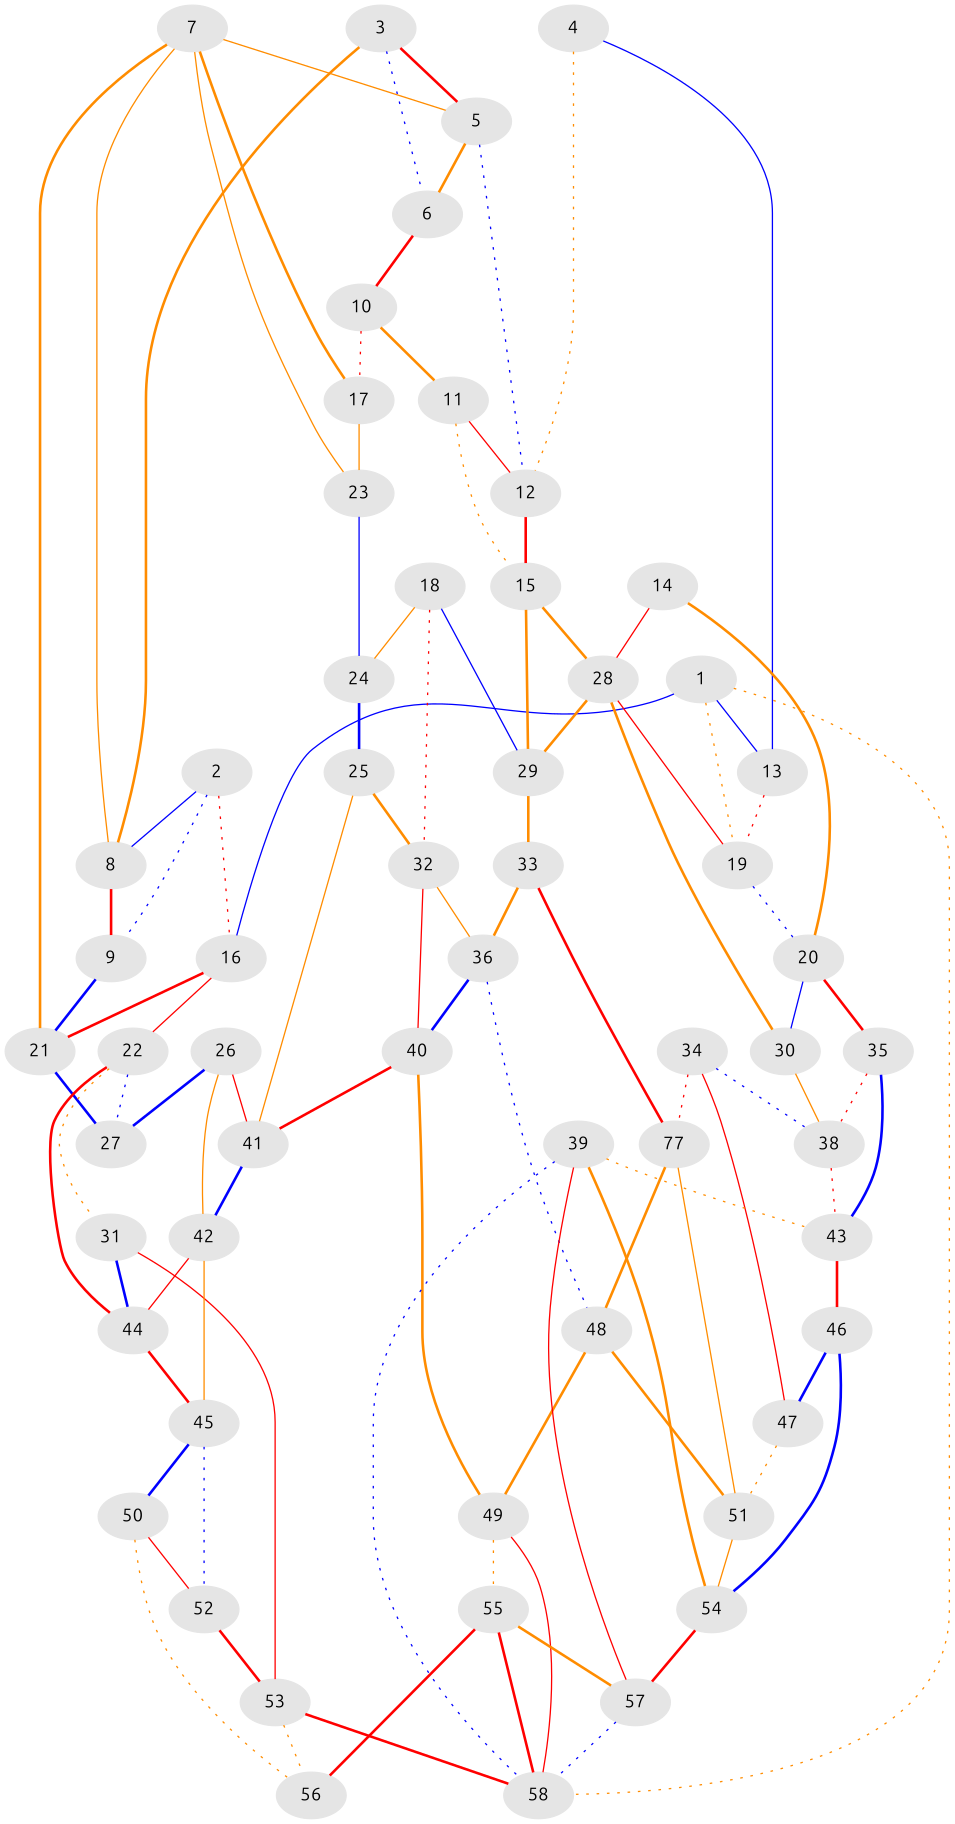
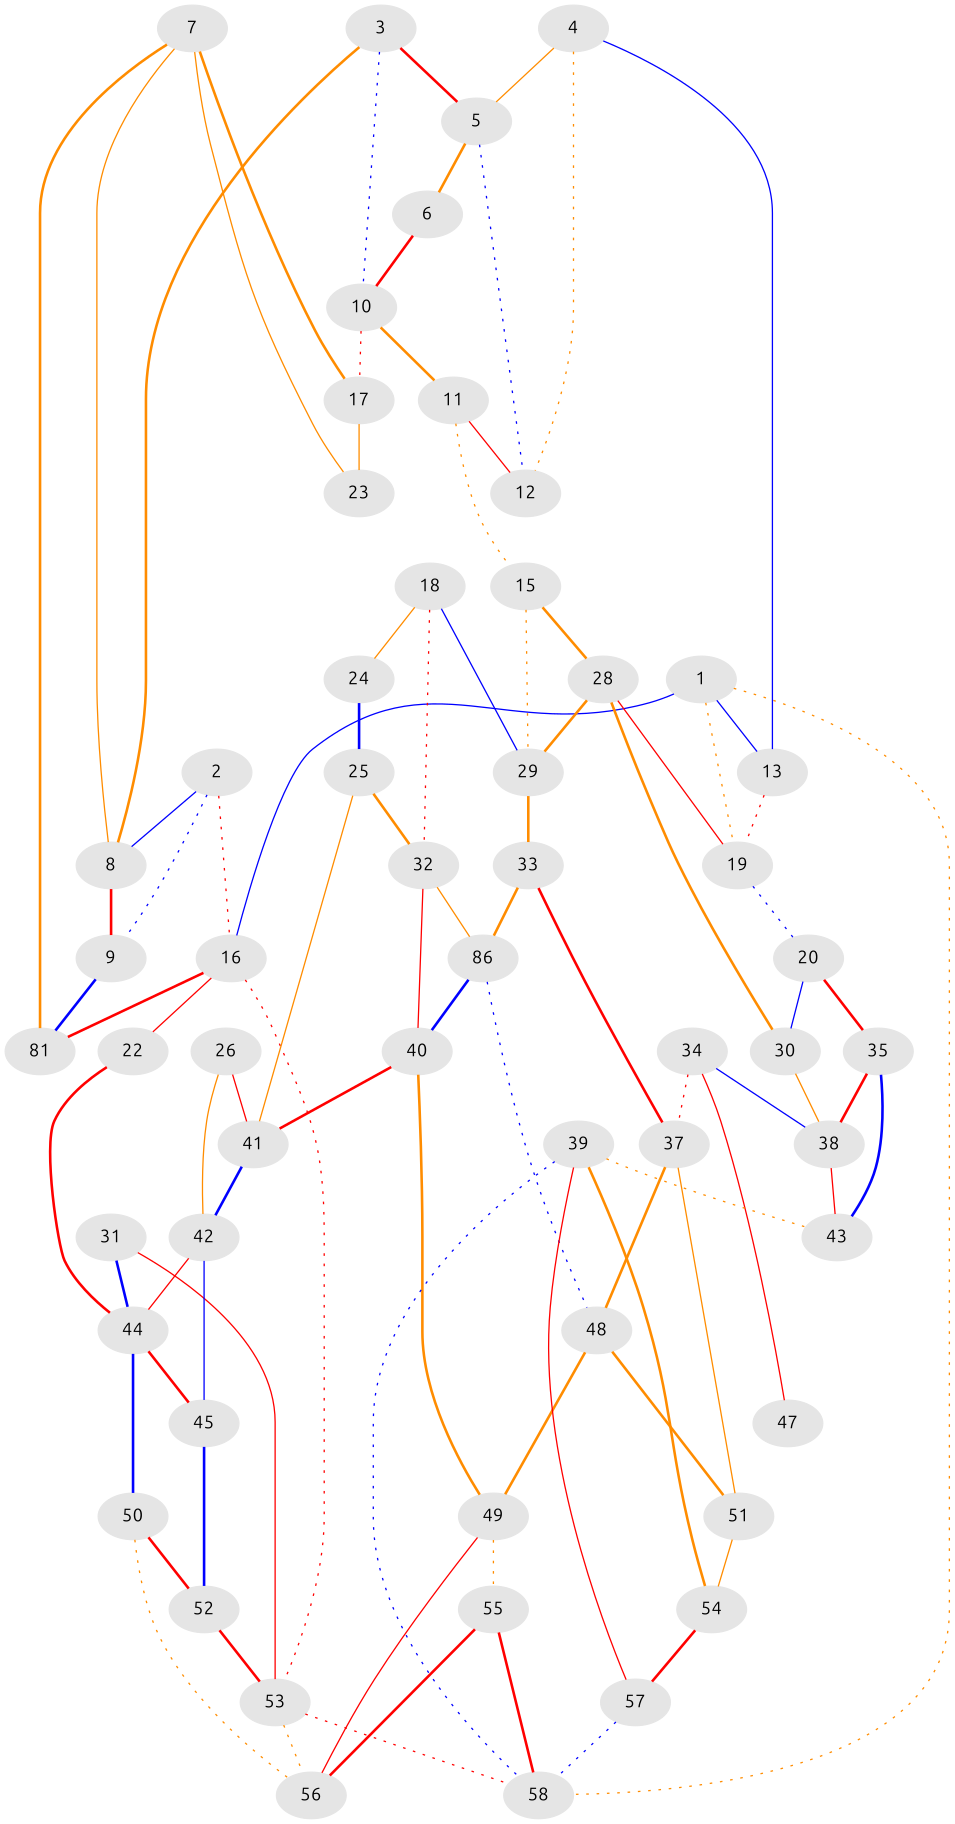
(340, 77) -> (525, 75)
(404, 121) -> (371, 168)
(526, 540) -> none
(359, 586) -> none
(663, 586) -> none
(527, 679) -> (527, 679)
(483, 958) -> (483, 958)
(40, 1051) -> (40, 1051)
(761, 1098) -> (761, 1098)
(854, 1098) -> (854, 1098)
(60, 1138) -> none
(111, 1144) -> none
(674, 1144) -> (674, 1144)
(833, 1191) -> (833, 1191)
none -> (324, 1325)
(204, 1330) -> (204, 1330)
(837, 1330) -> none
(169, 1470) -> (133, 1423)
(763, 1470) -> none
(204, 1516) -> (204, 1516)
(169, 1563) -> (169, 1563)
(565, 1656) -> none
(551, 1663) -> (393, 1651)
(407, 1749) -> (407, 1749)
